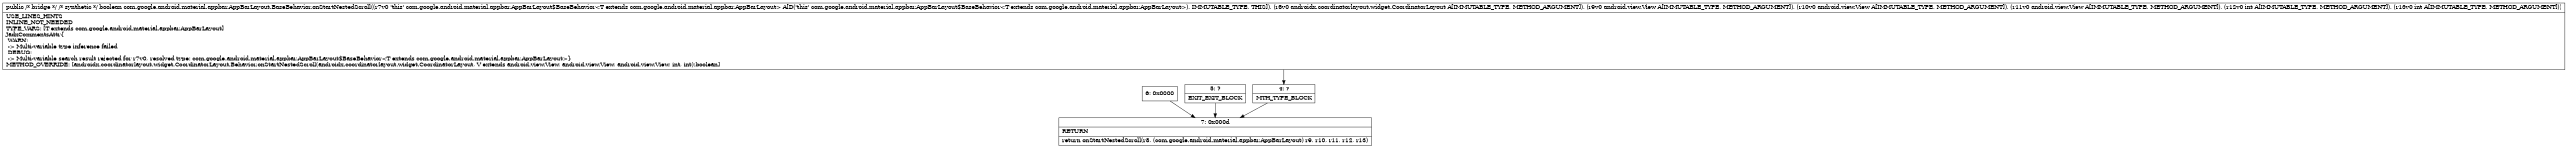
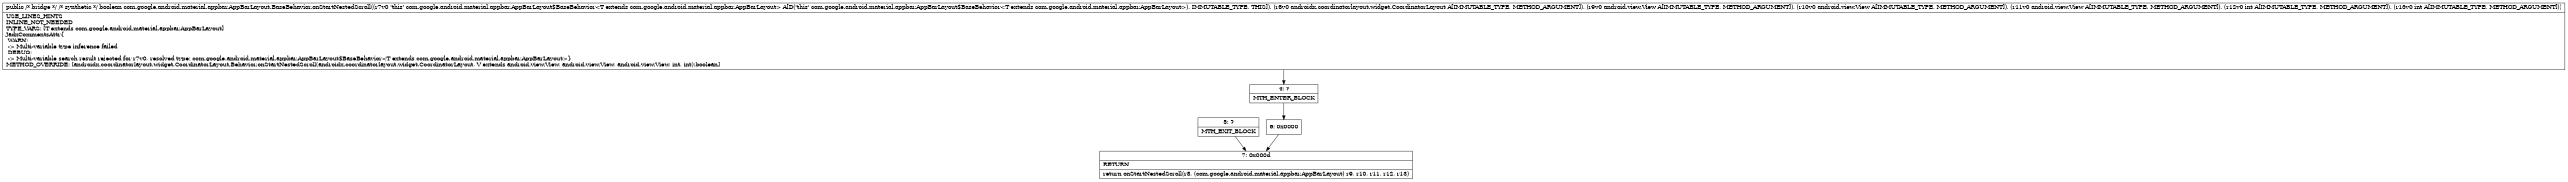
(1215, 98) -> (1228, 131)
(1284, 98) -> (1284, 98)
(1256, 109) -> (1284, 109)
